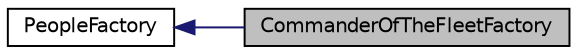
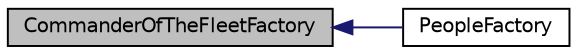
(220, 27) -> (378, 27)
